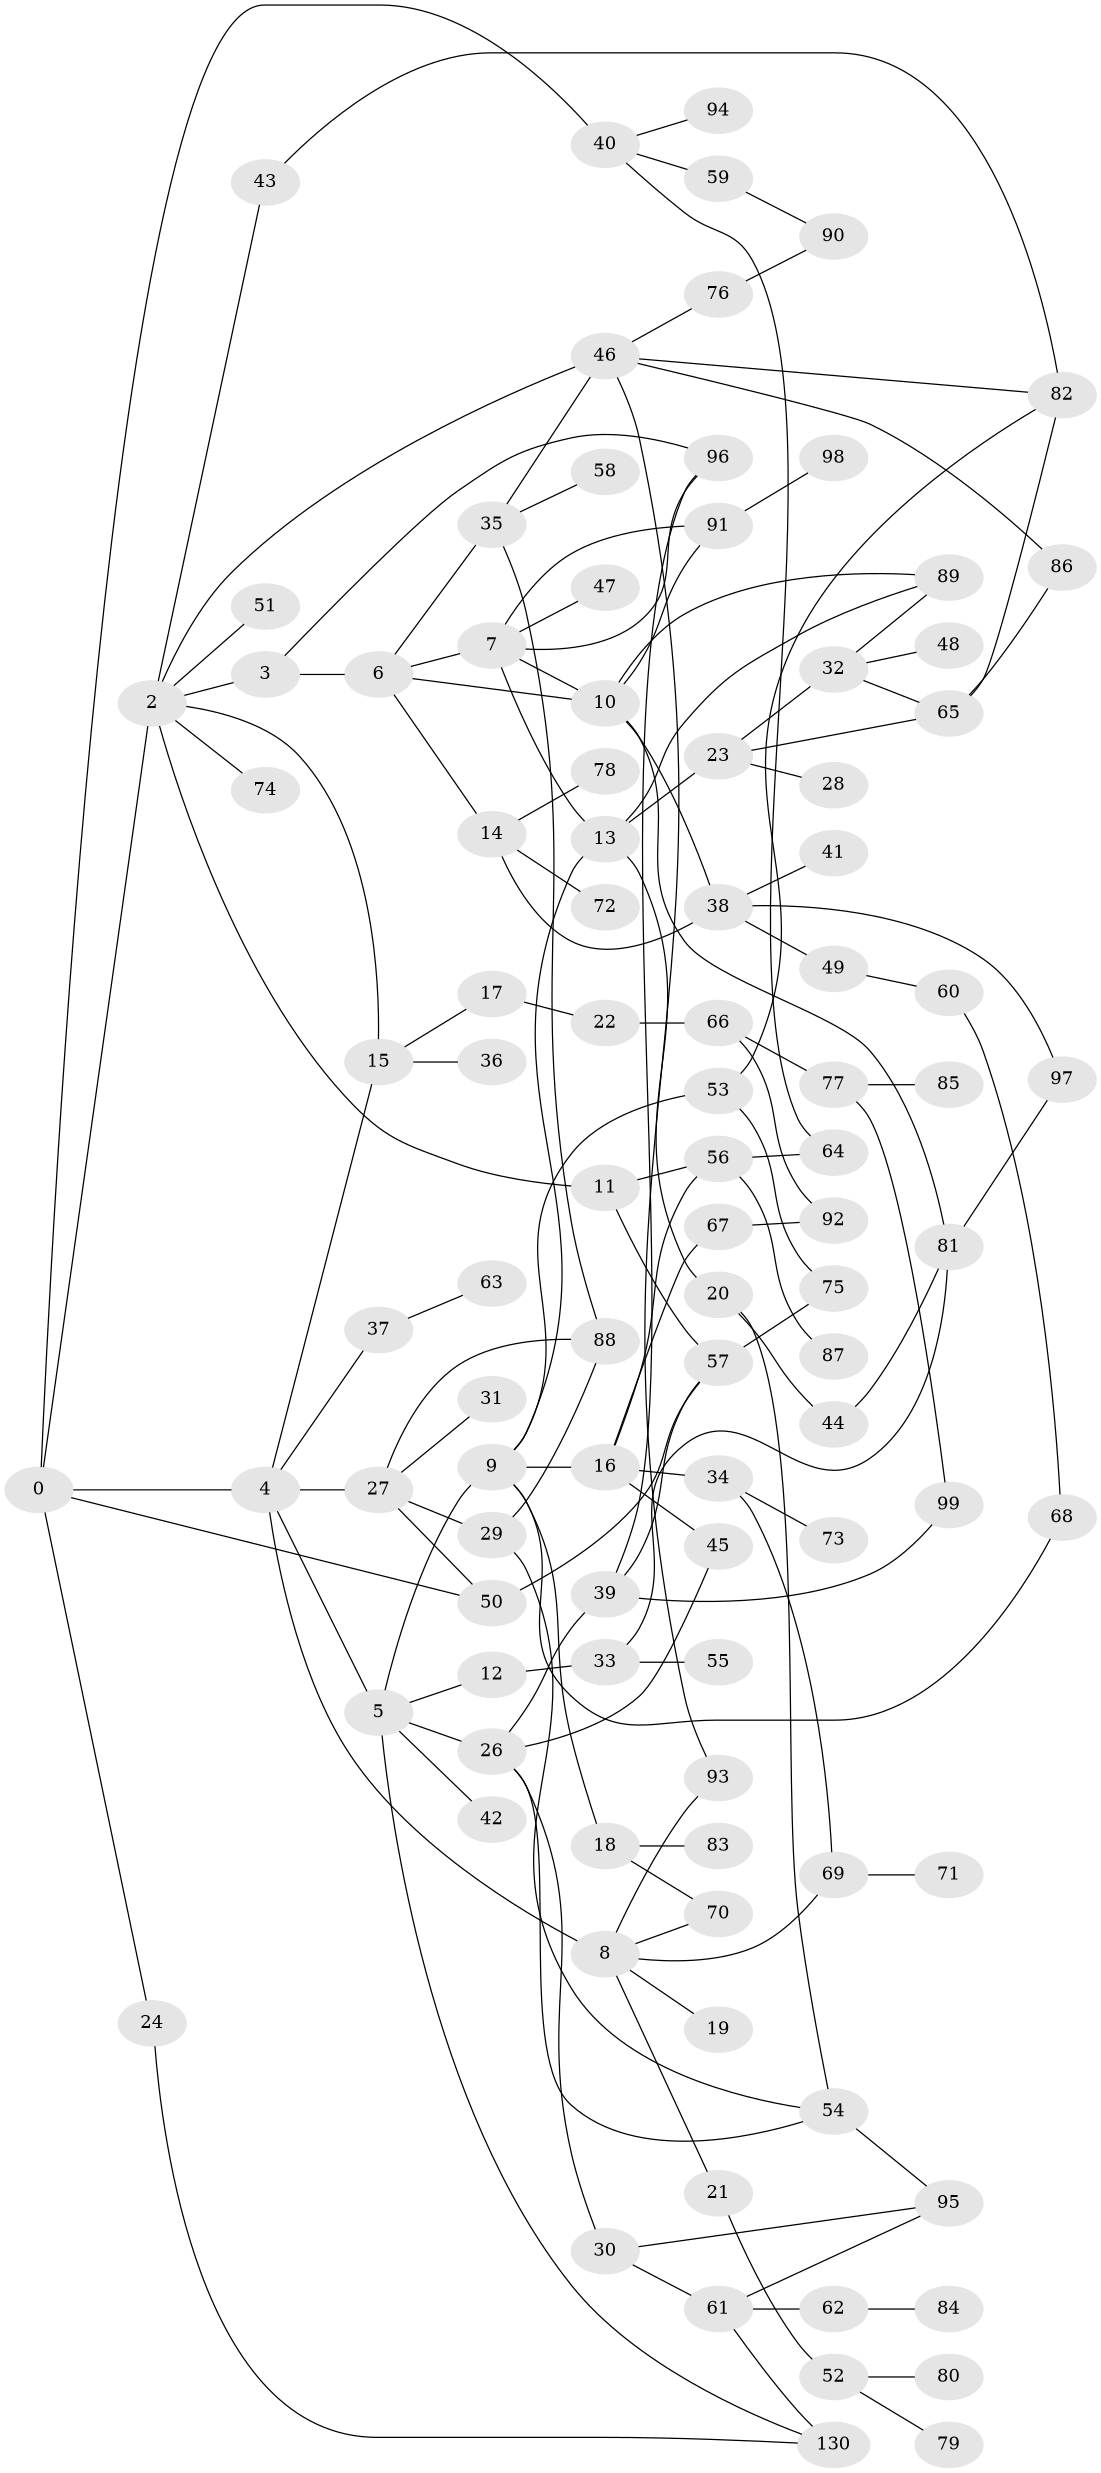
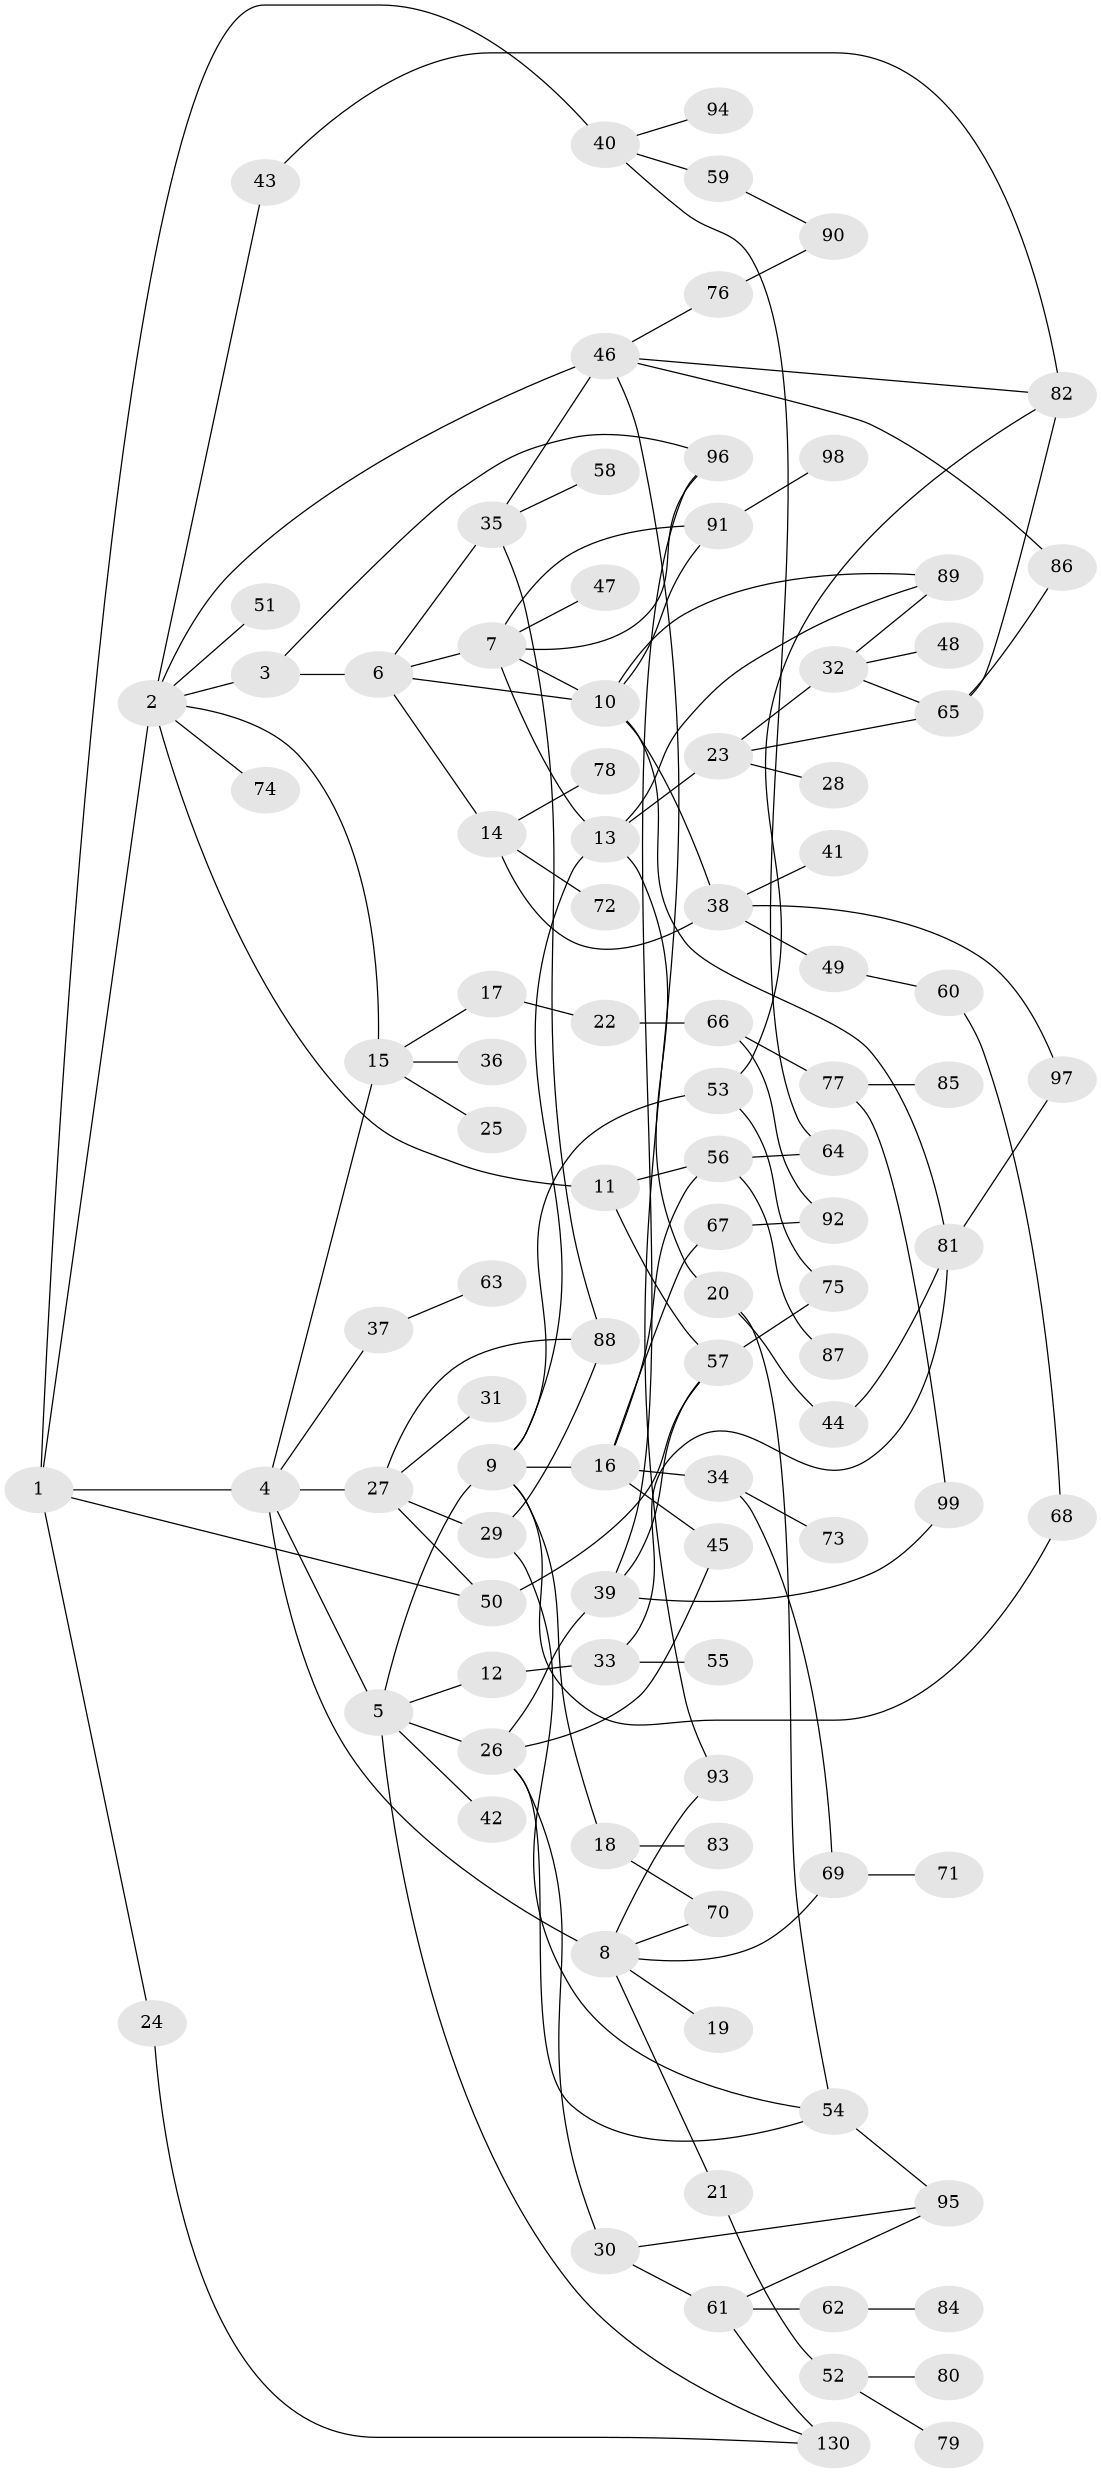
none -> (492, 1130)
(39, 1490) -> (39, 1490)
